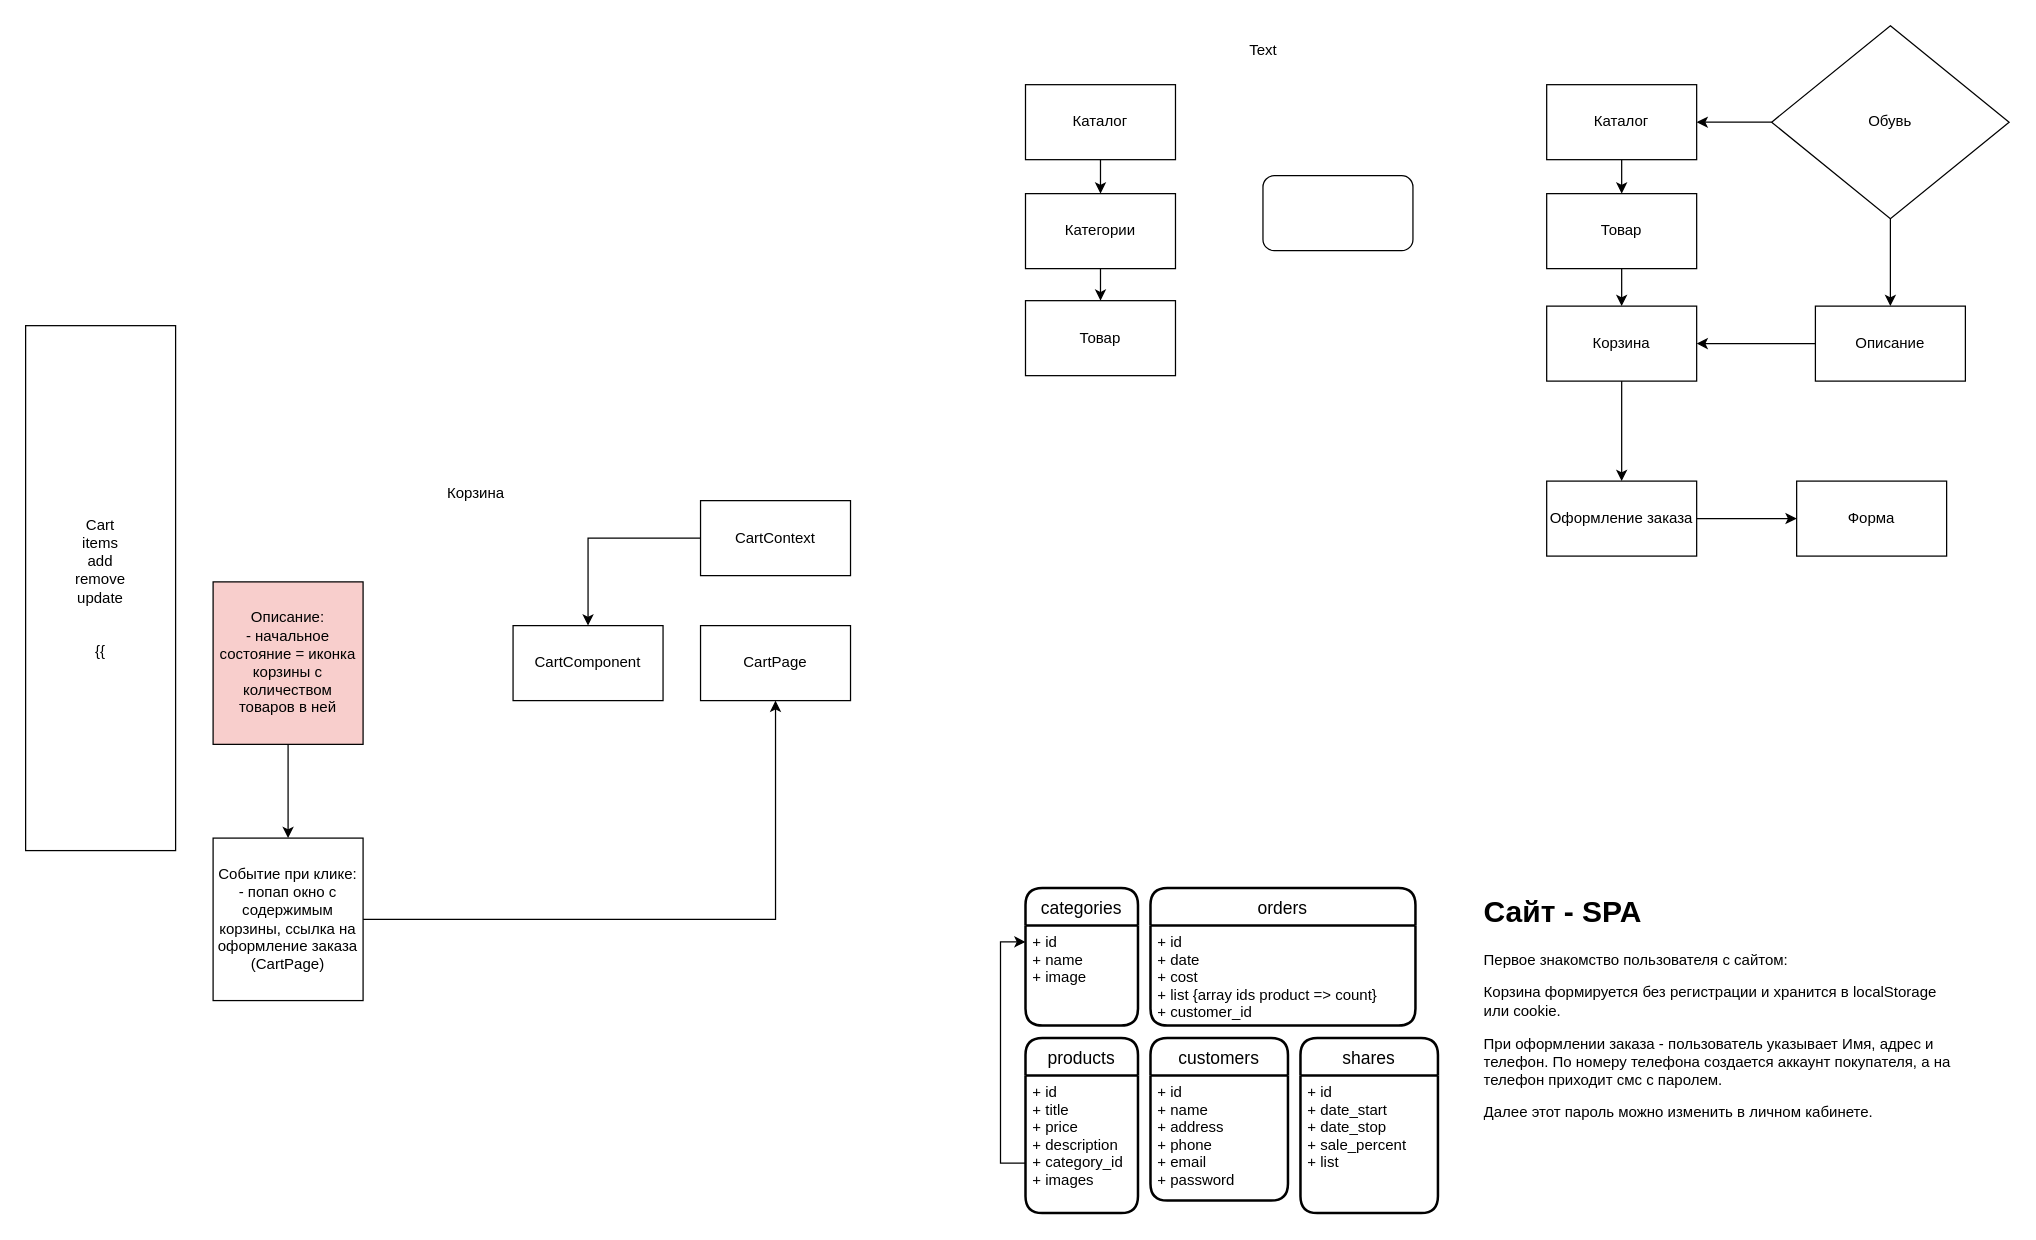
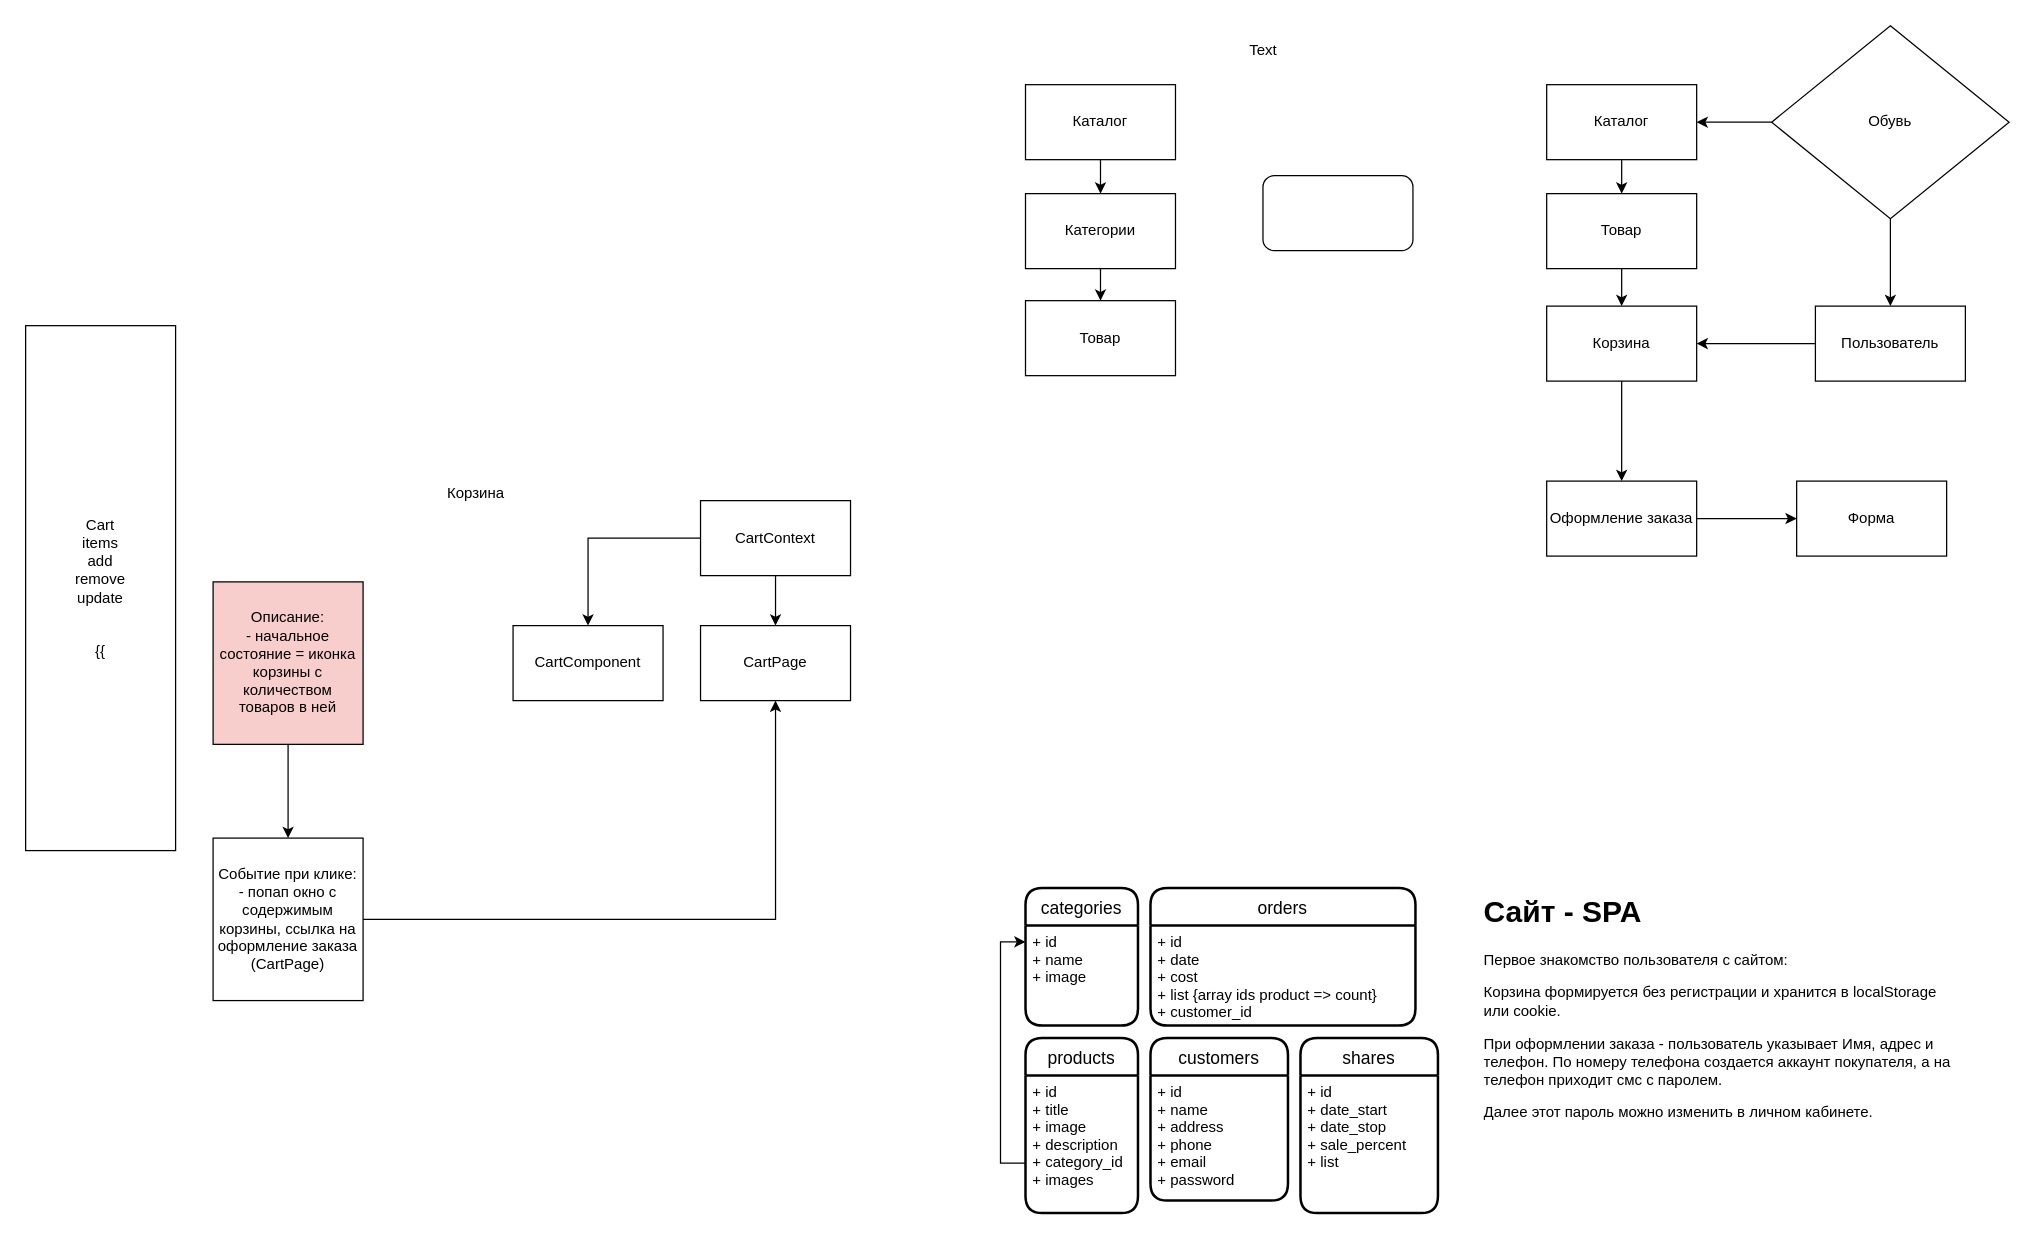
(1891, 343) -> (1891, 343)
none -> (776, 597)
(1045, 1093) -> (1045, 1093)
